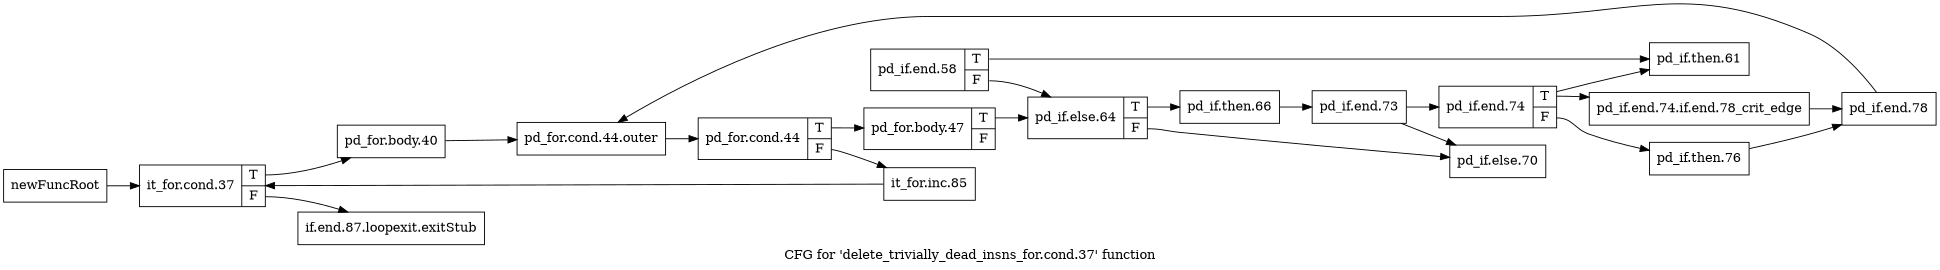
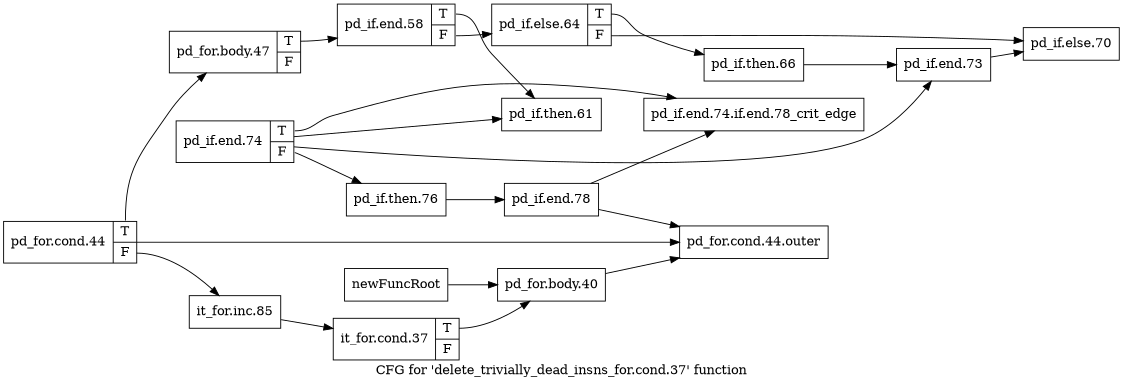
(1418, 107) -> (620, 162)
(1821, 109) -> (654, 157)
(1007, 118) -> (314, 41)
(677, 139) -> (403, 242)
(119, 186) -> (468, 285)
(391, 228) -> none
